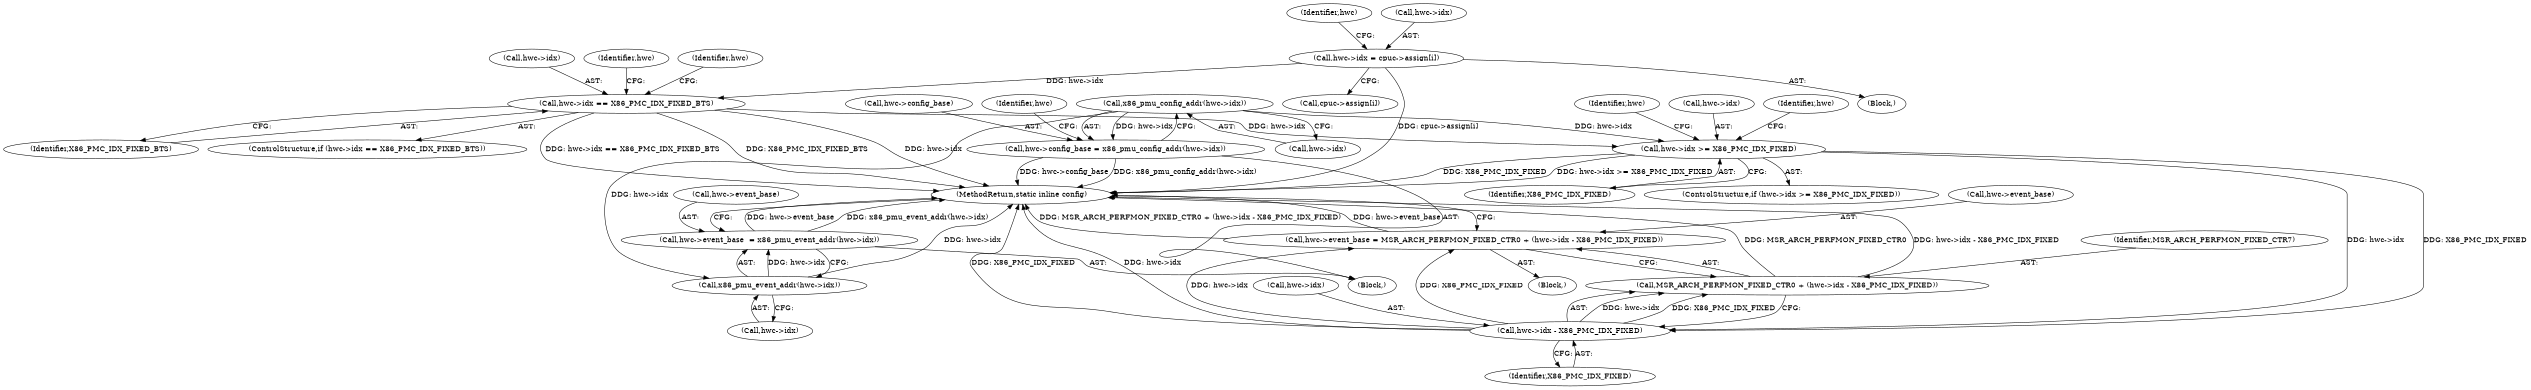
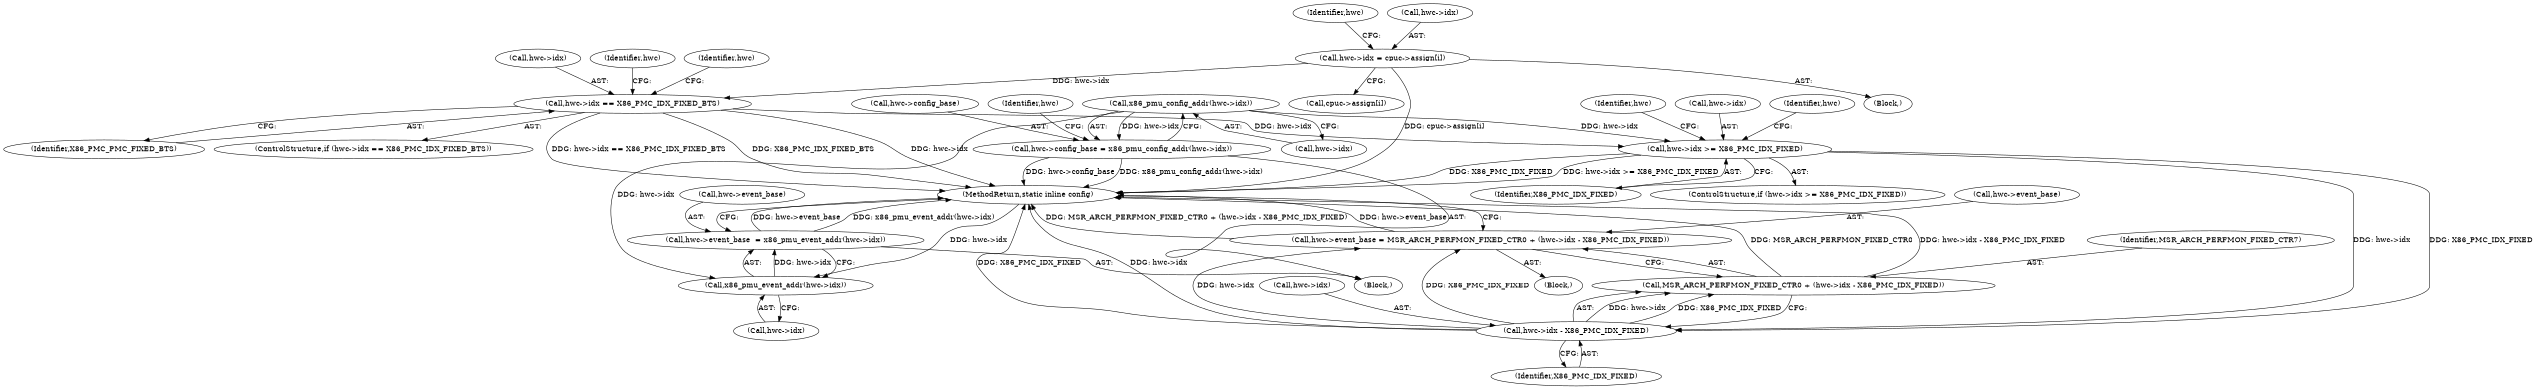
(101, 149) -> (104, 149)
(914, 254) -> (920, 254)
